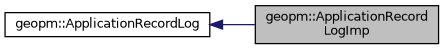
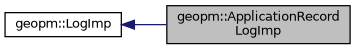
(107, 25) -> (63, 25)
